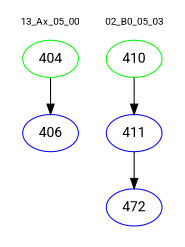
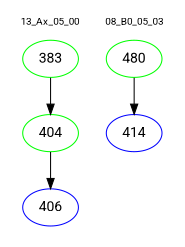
(135, 22) -> (135, 22)
none -> (51, 59)
(134, 59) -> (134, 59)
(134, 133) -> (134, 133)
(134, 207) -> none
